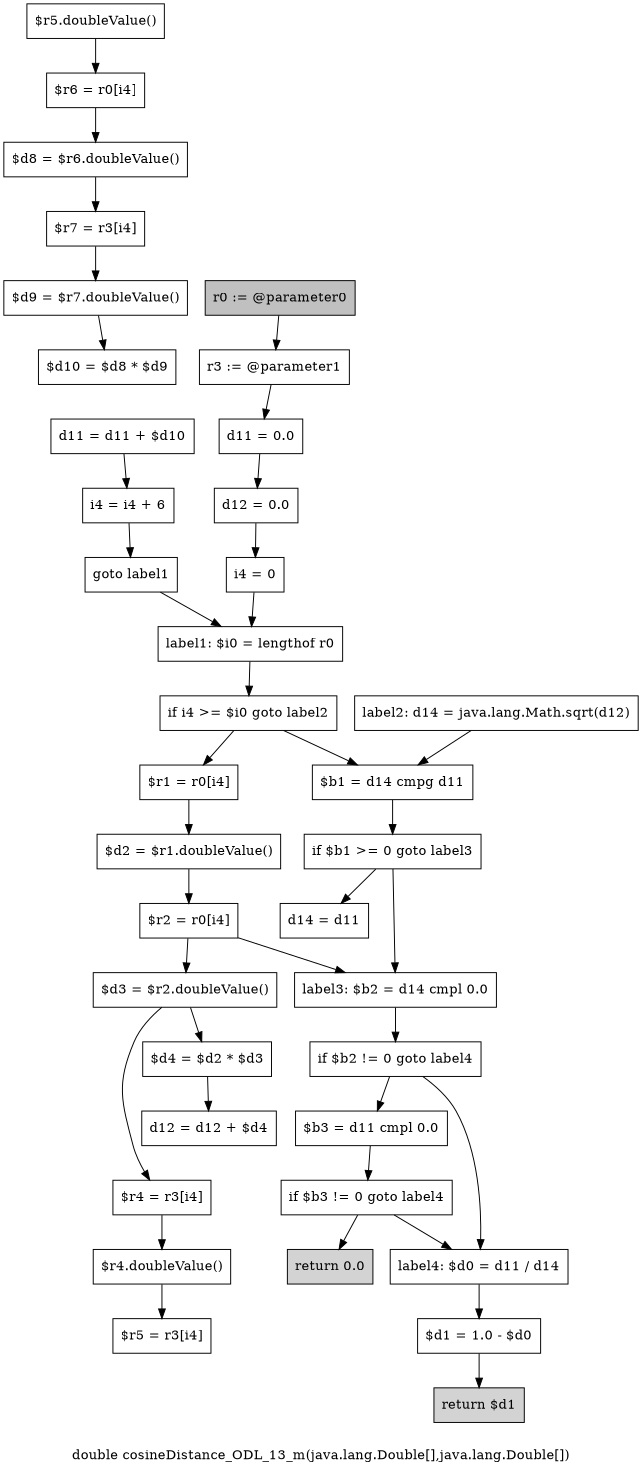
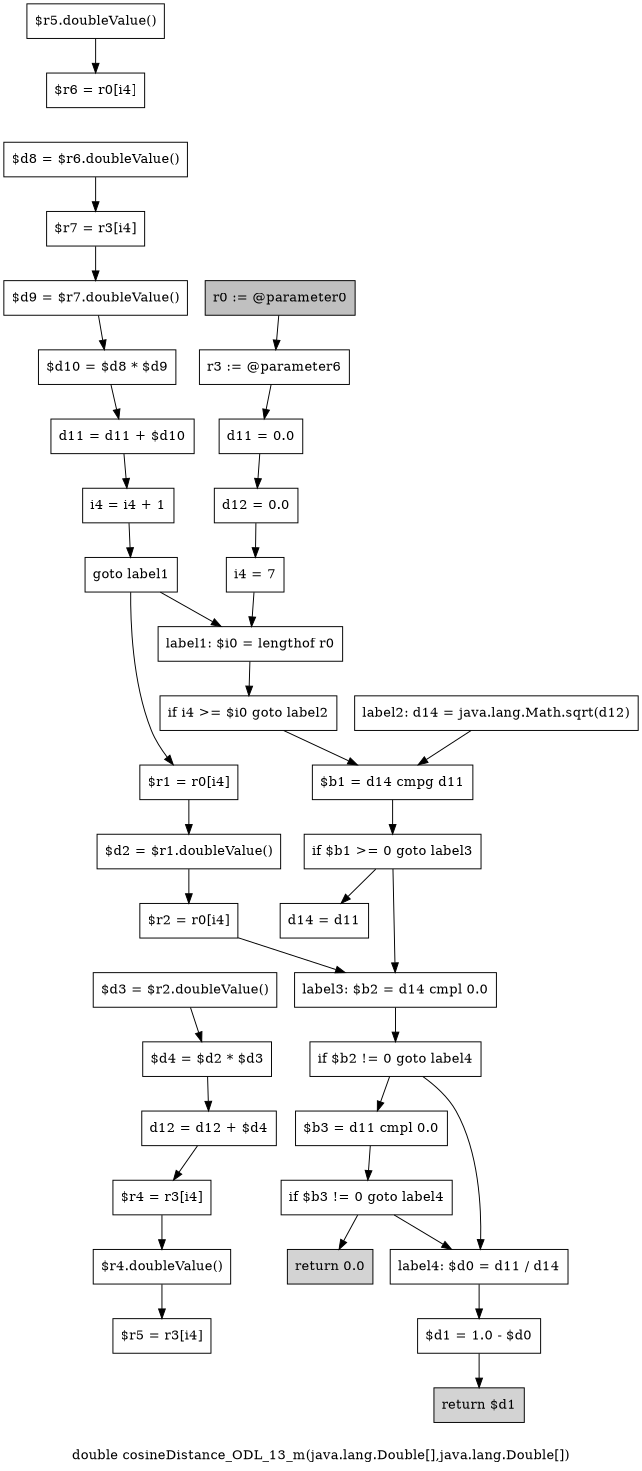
(96, 120) -> none
(274, 367) -> (274, 367)
none -> (114, 397)
(128, 506) -> (128, 506)
(255, 575) -> (255, 575)
(222, 744) -> (137, 678)
(187, 951) -> none
(123, 1085) -> (188, 1159)
